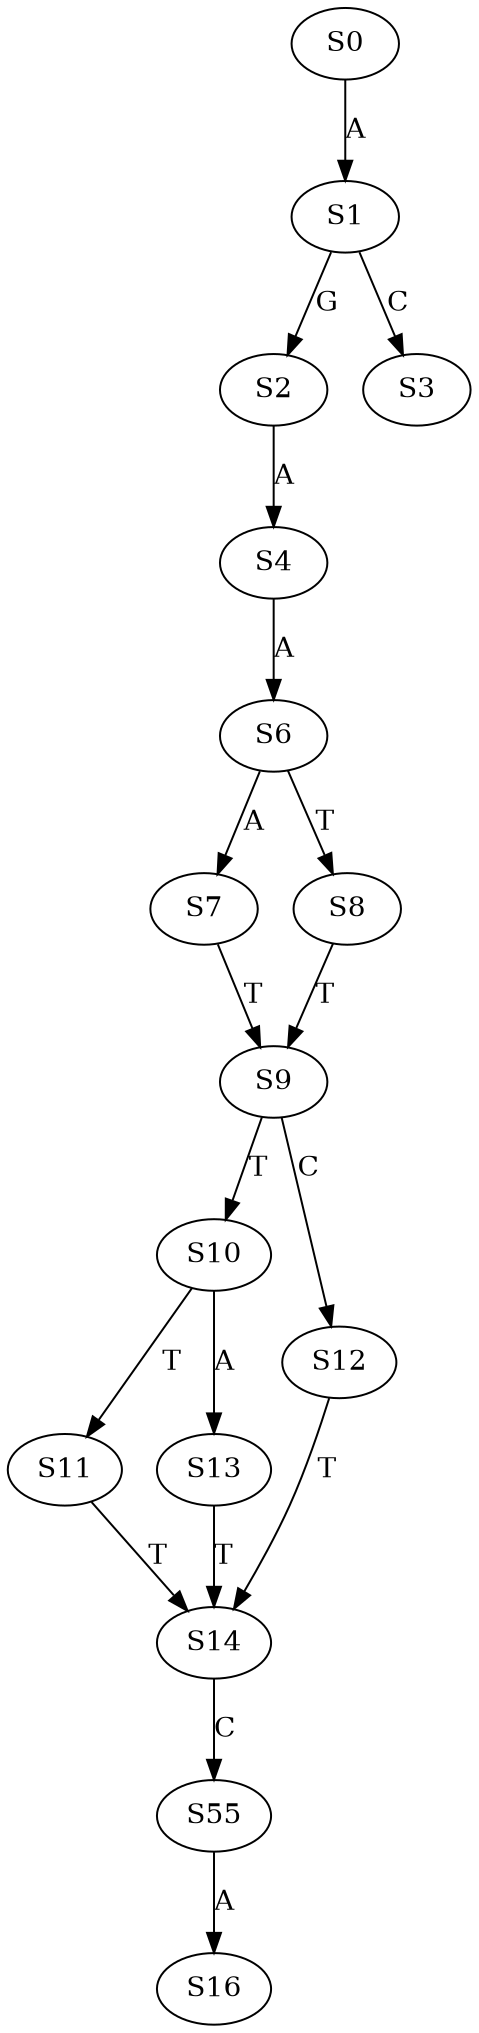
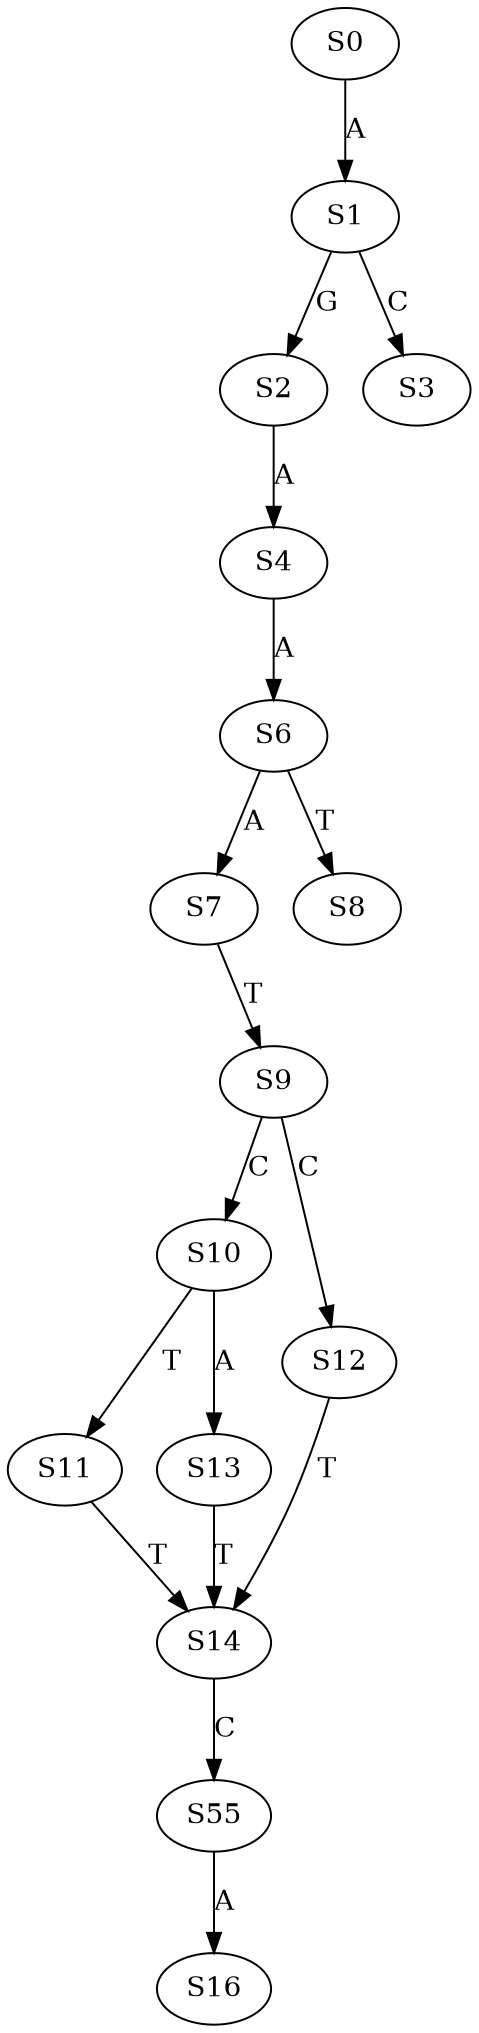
(315, 986) -> none
(259, 1168) -> (259, 1168)
